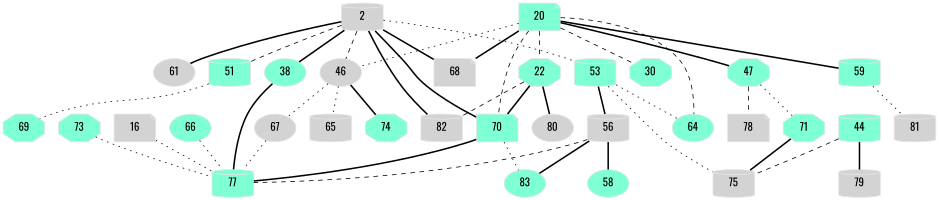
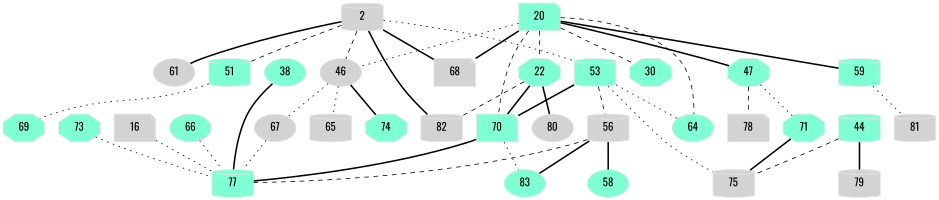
(322, 46) -> none
(420, 80) -> (542, 103)
(602, 100) -> (602, 100)
